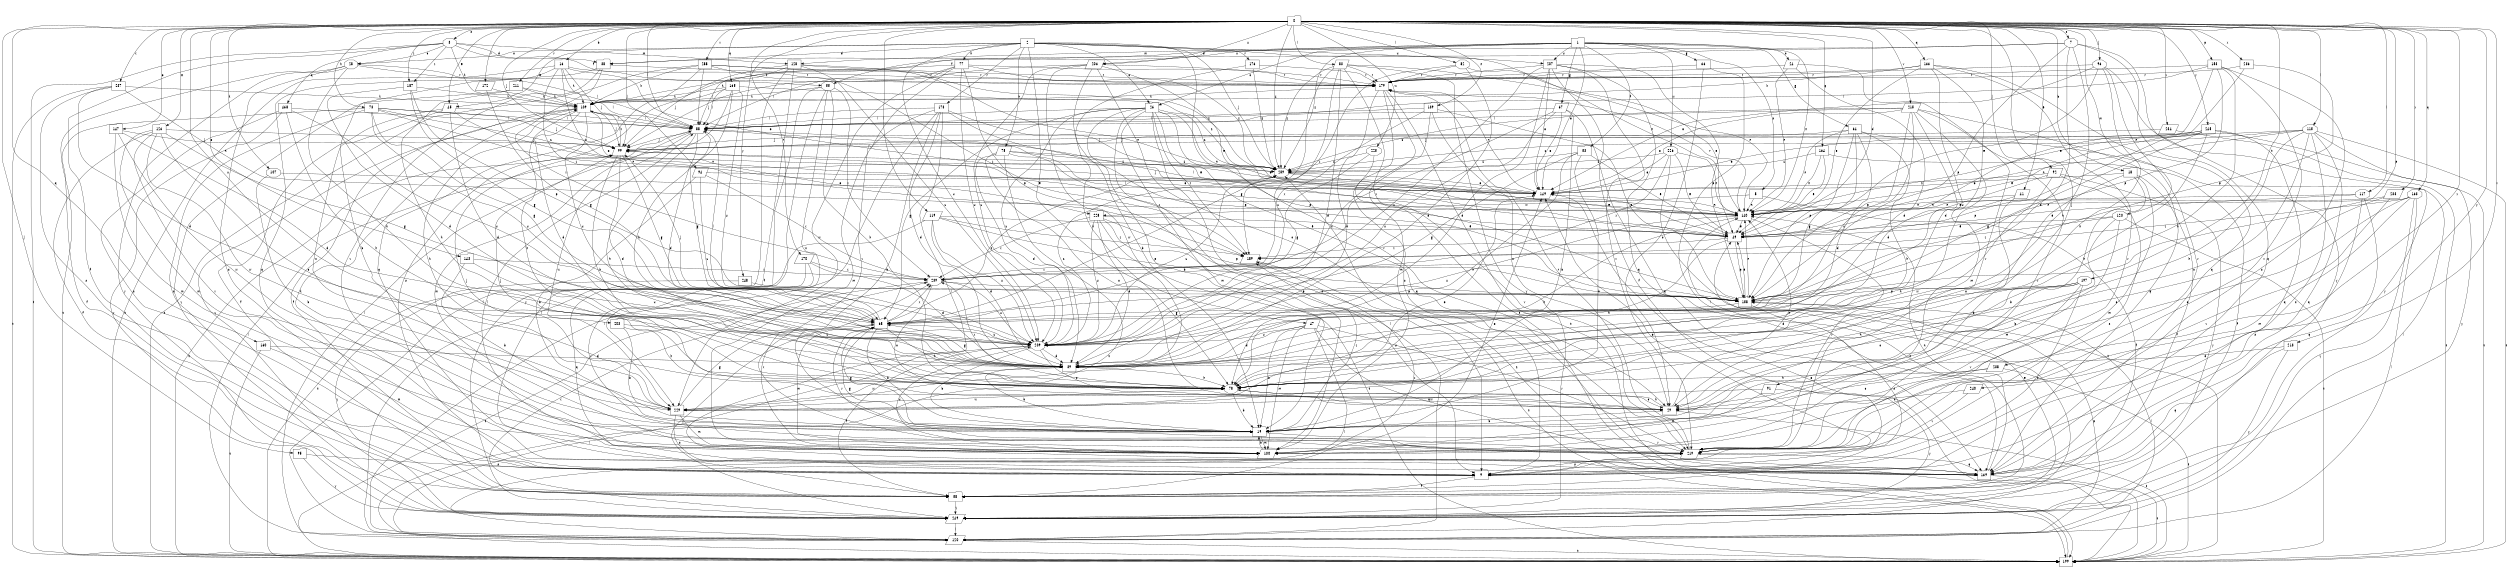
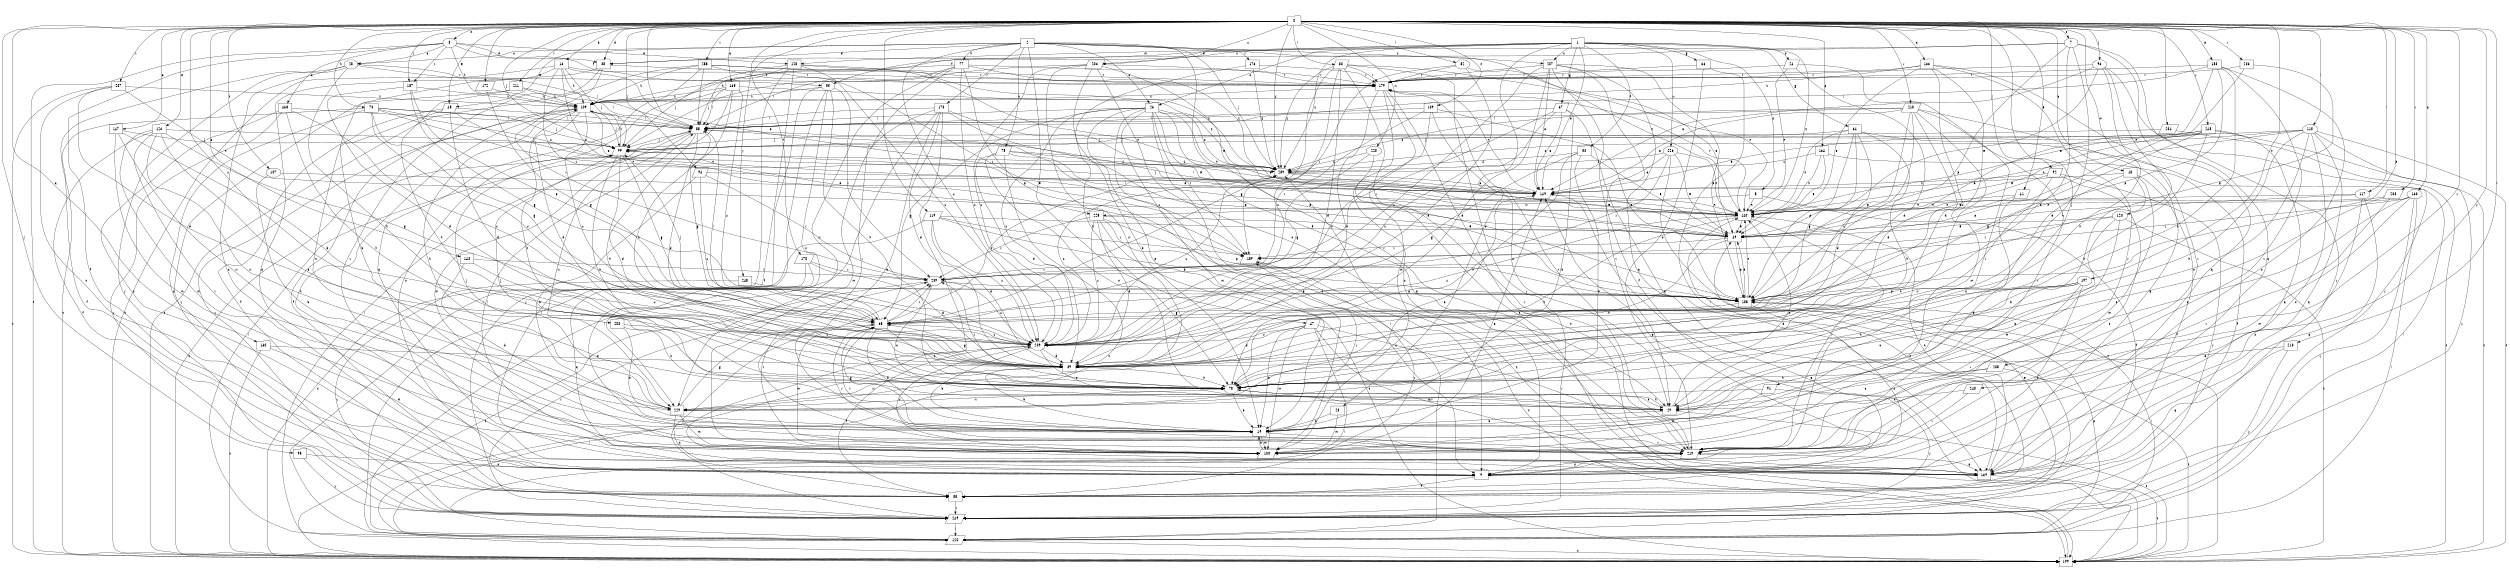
(1718, 30) -> (939, 22)
(850, 389) -> (850, 389)
none -> (1338, 410)
